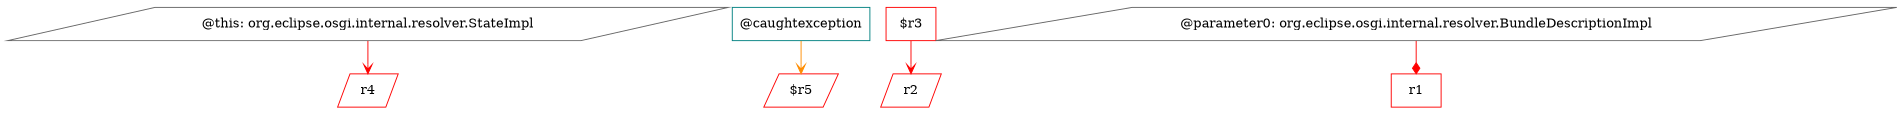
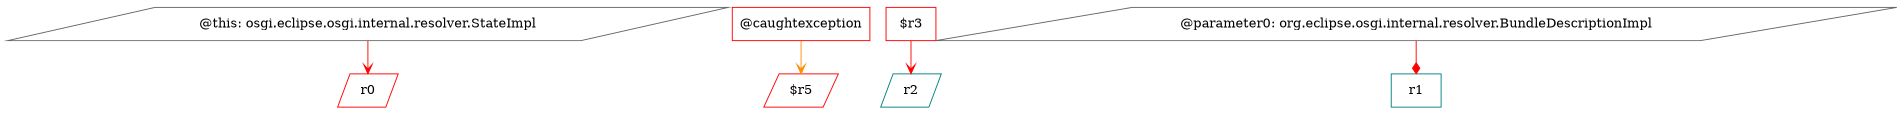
(368, 24) -> (368, 24)
(801, 24) -> (801, 24)
(368, 91) -> (368, 91)
(911, 91) -> (911, 91)
(1416, 91) -> (1416, 91)
